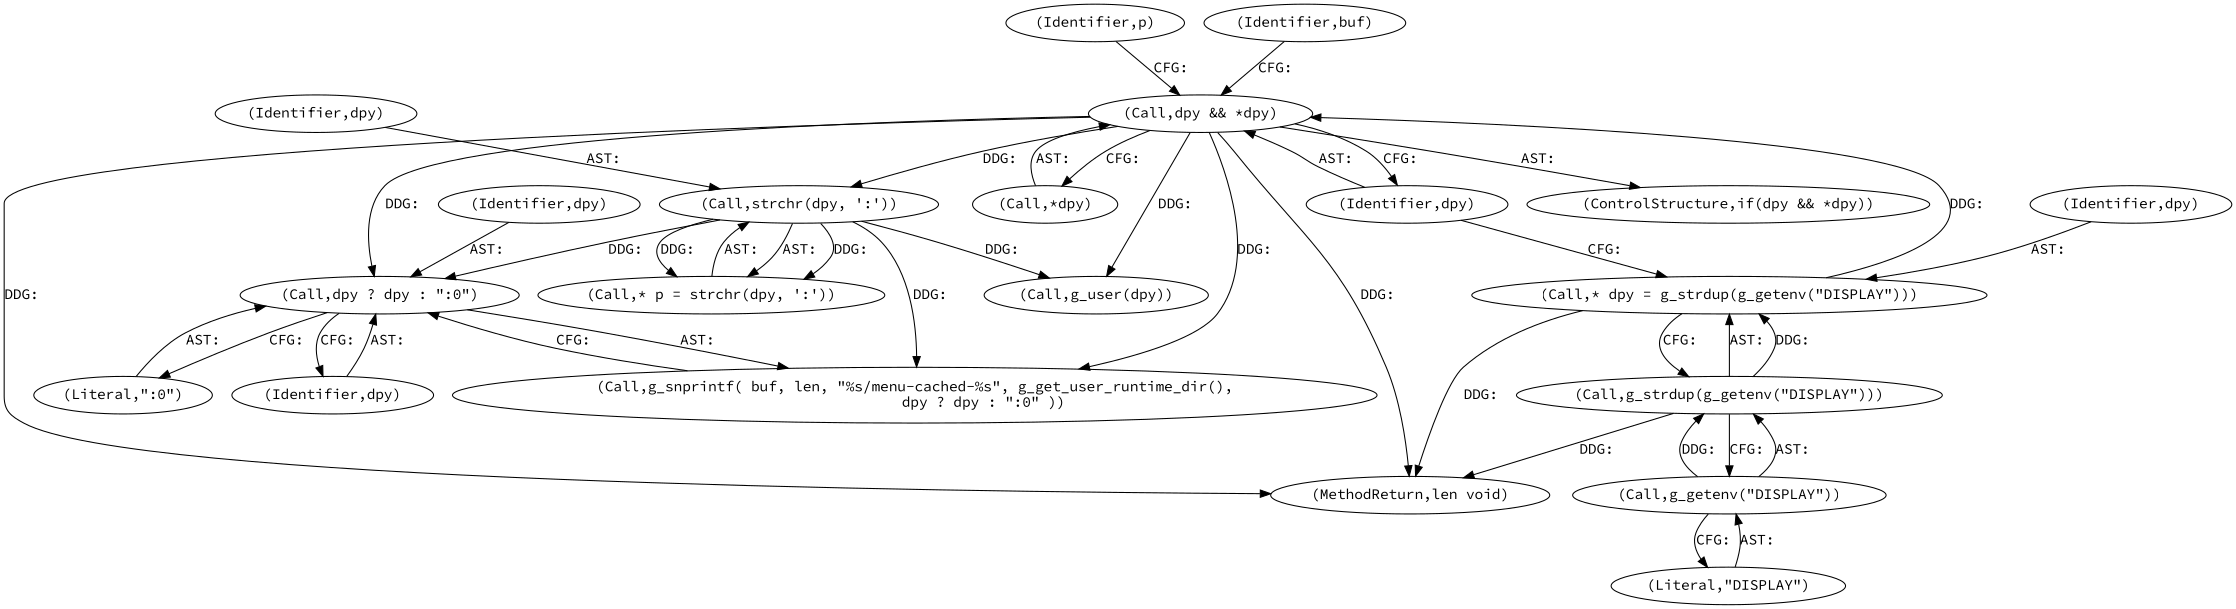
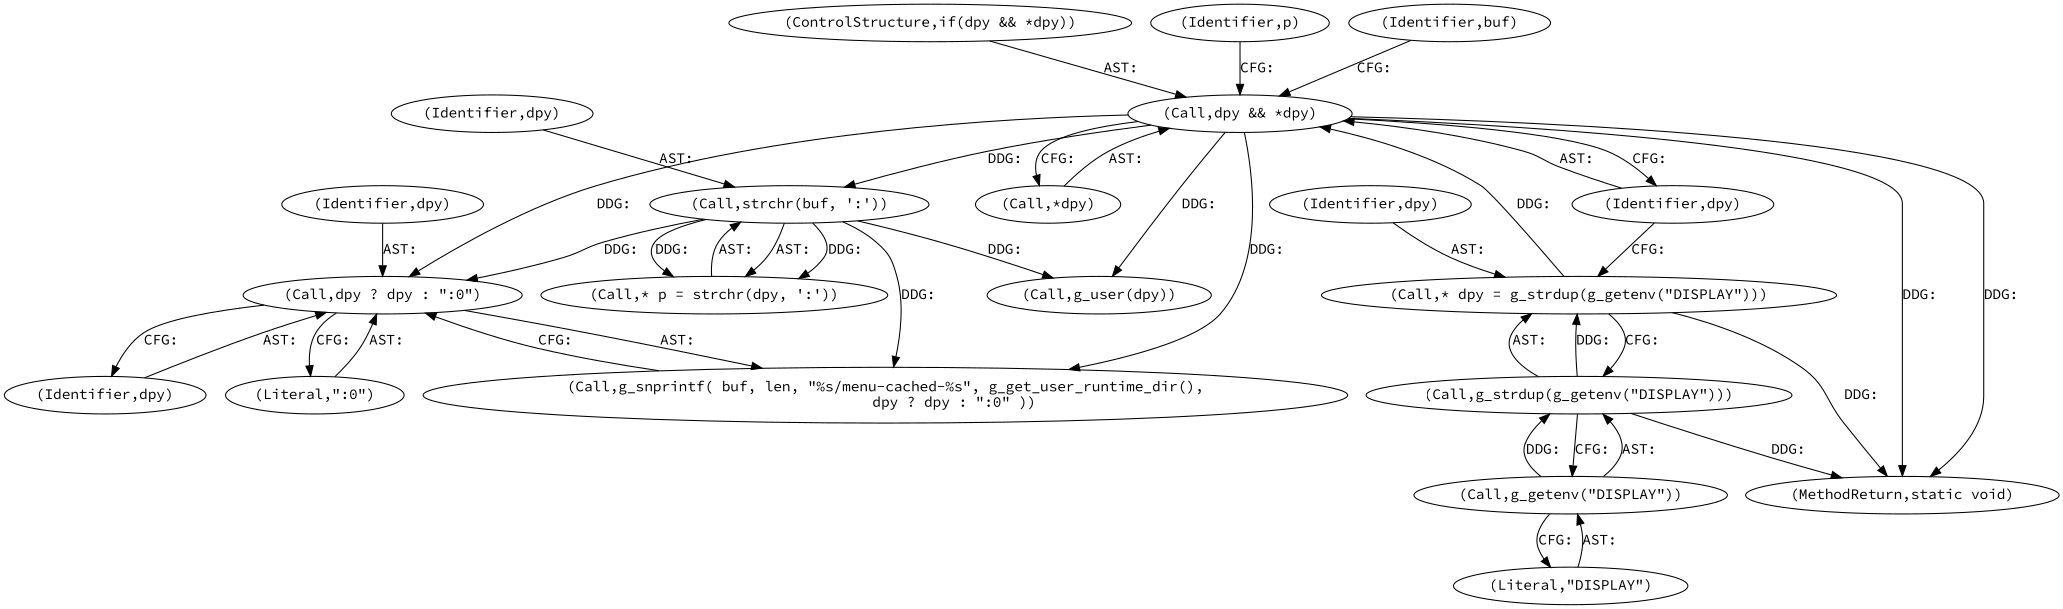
(1455, 155) -> (1083, 68)
(799, 204) -> (789, 204)
(1410, 495) -> (1902, 495)
